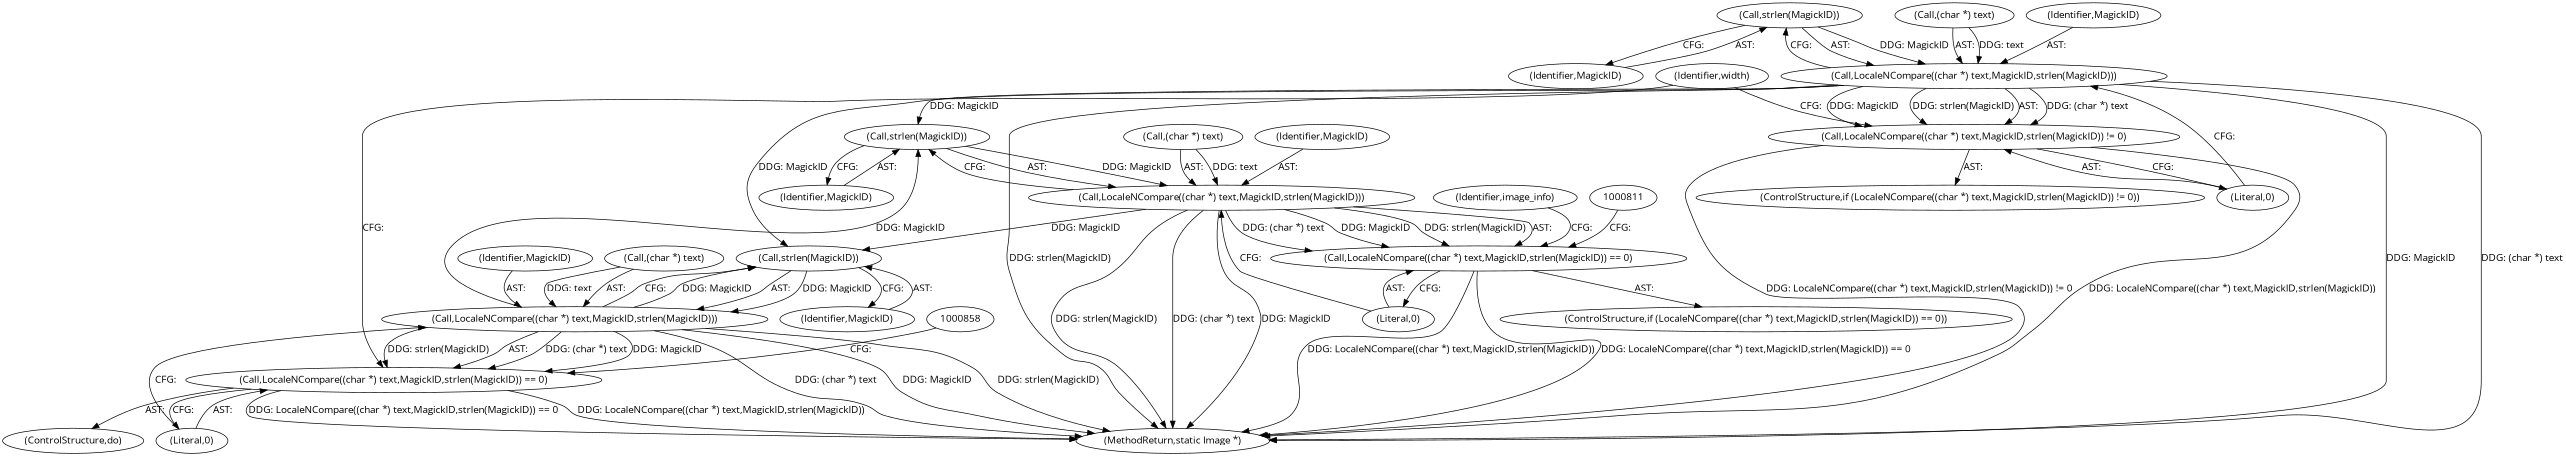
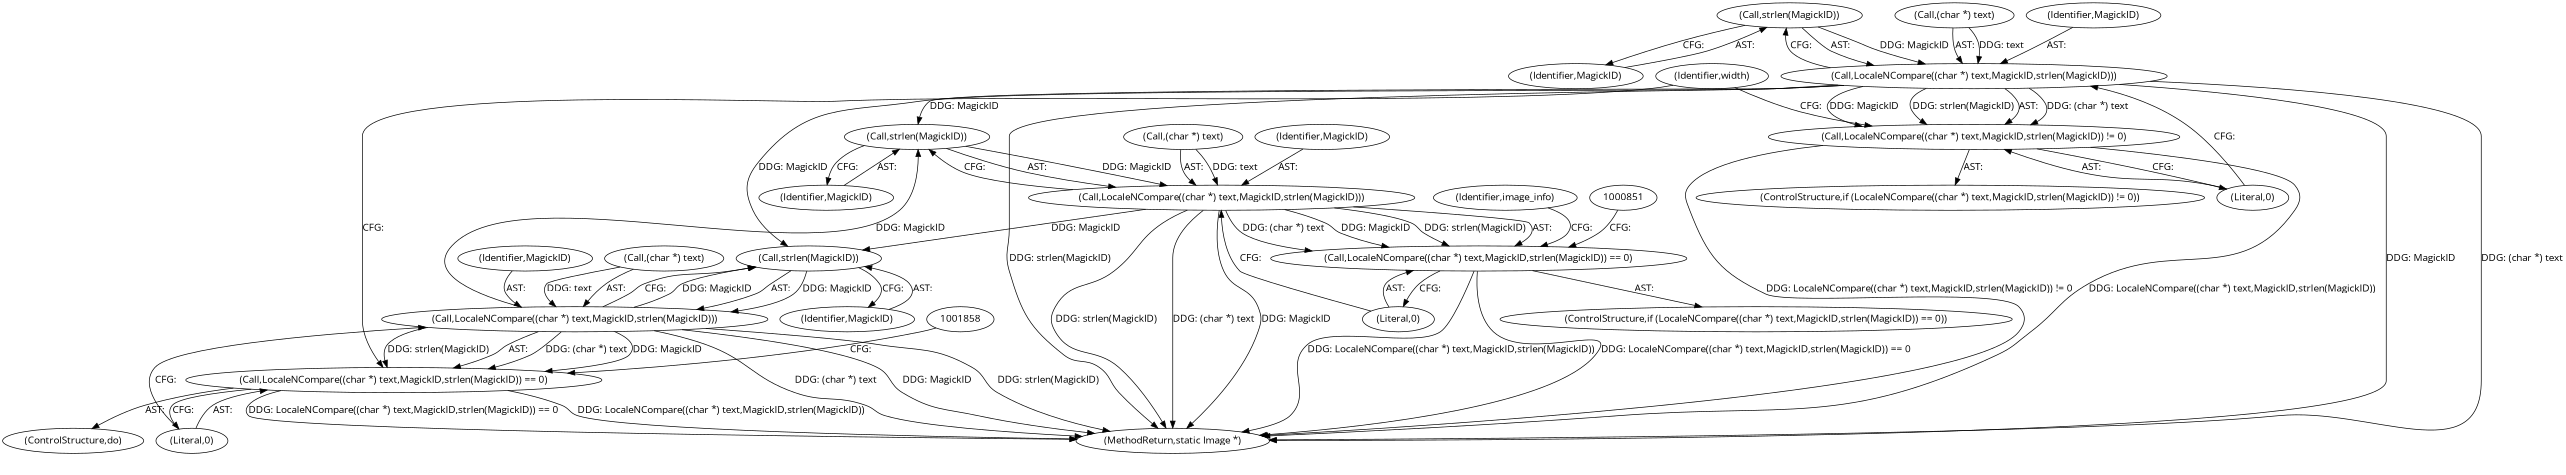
(1623, 198) -> (1623, 198)
(960, 319) -> (960, 319)
